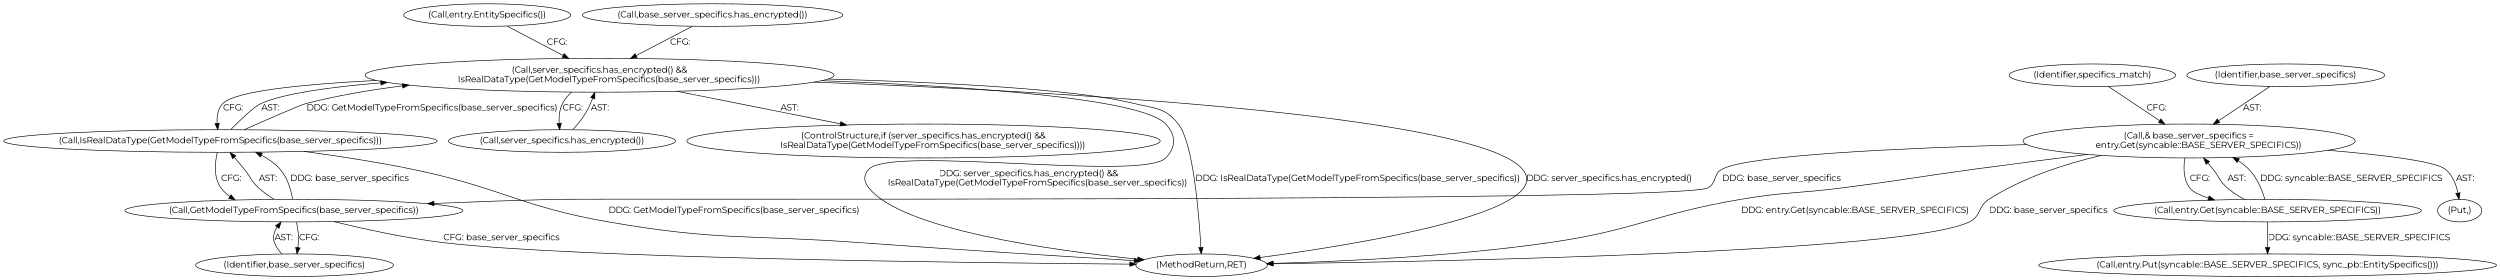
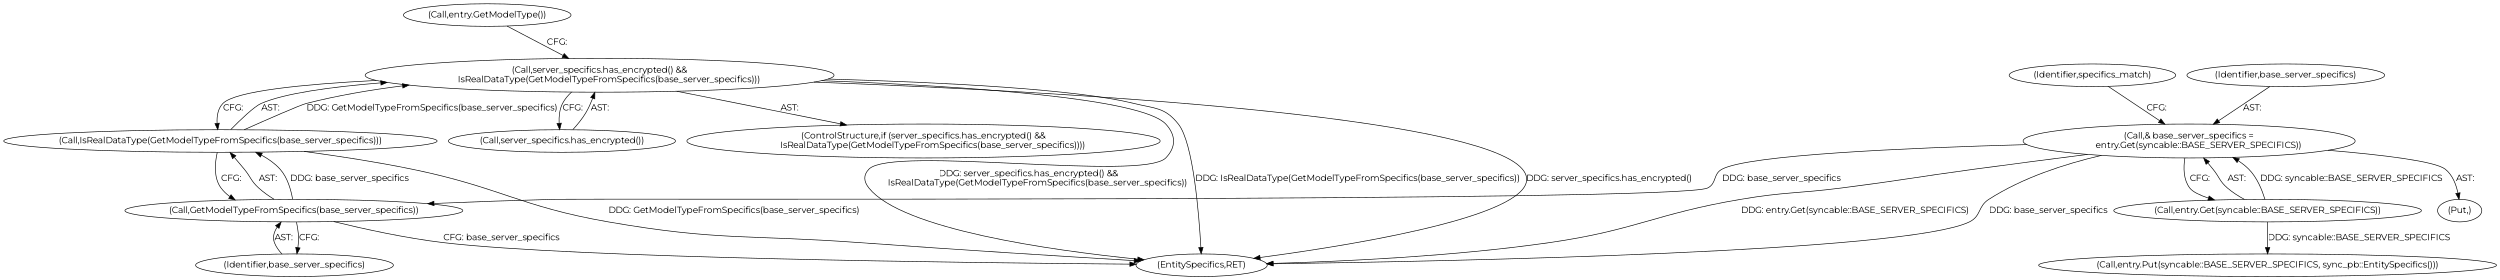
(487, 15) -> (487, 15)
(713, 15) -> none
(1202, 265) -> (1202, 265)
